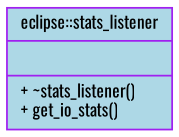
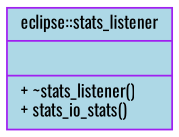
(70, 111) -> (74, 111)
